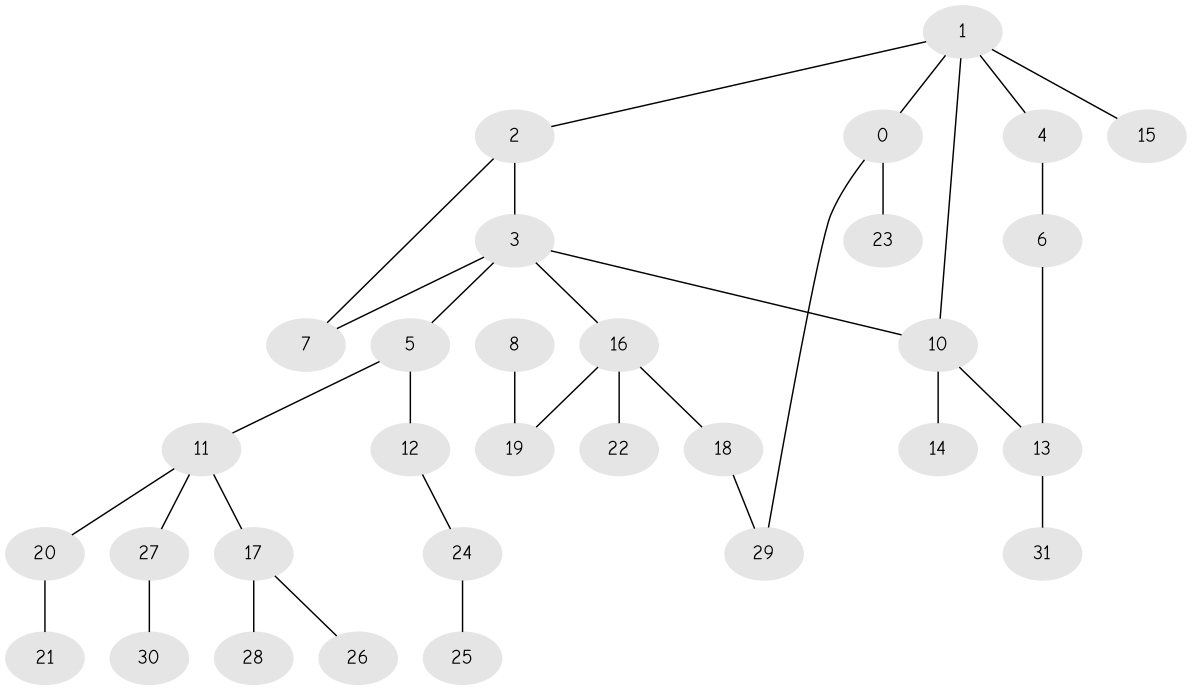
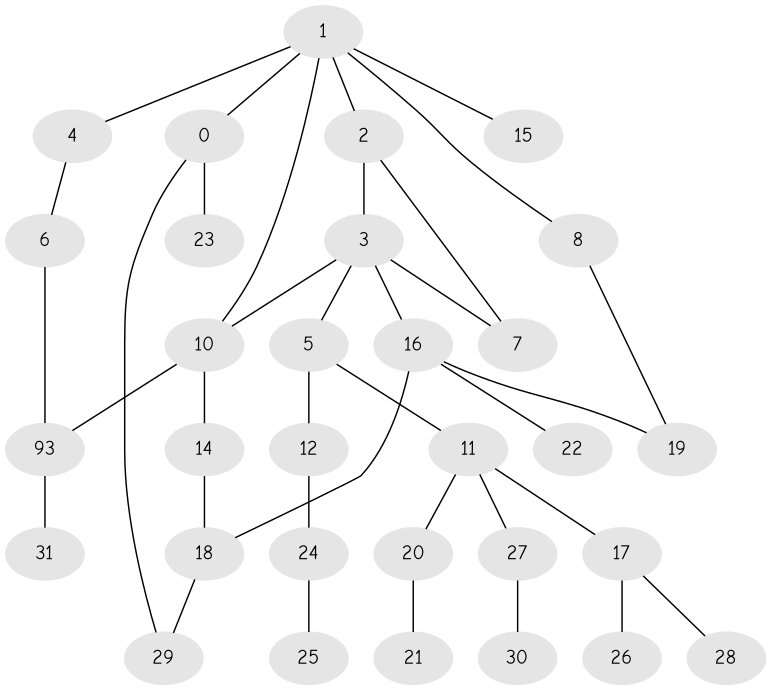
none -> (447, 140)
(1043, 450) -> (45, 450)
none -> (204, 502)
